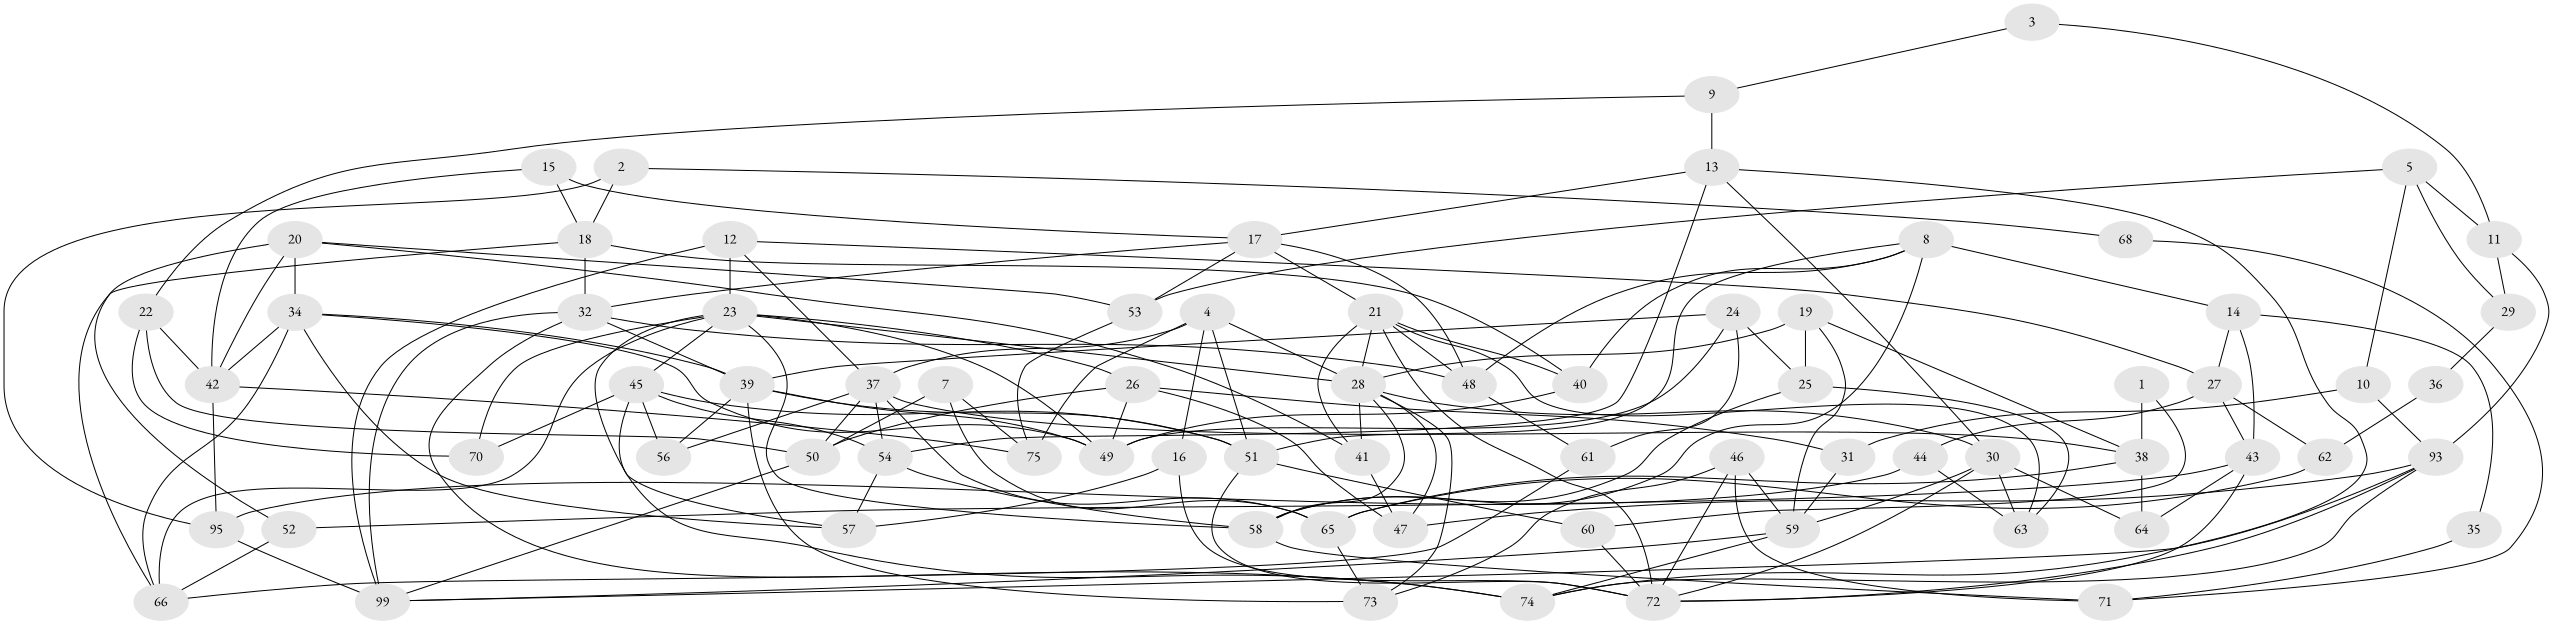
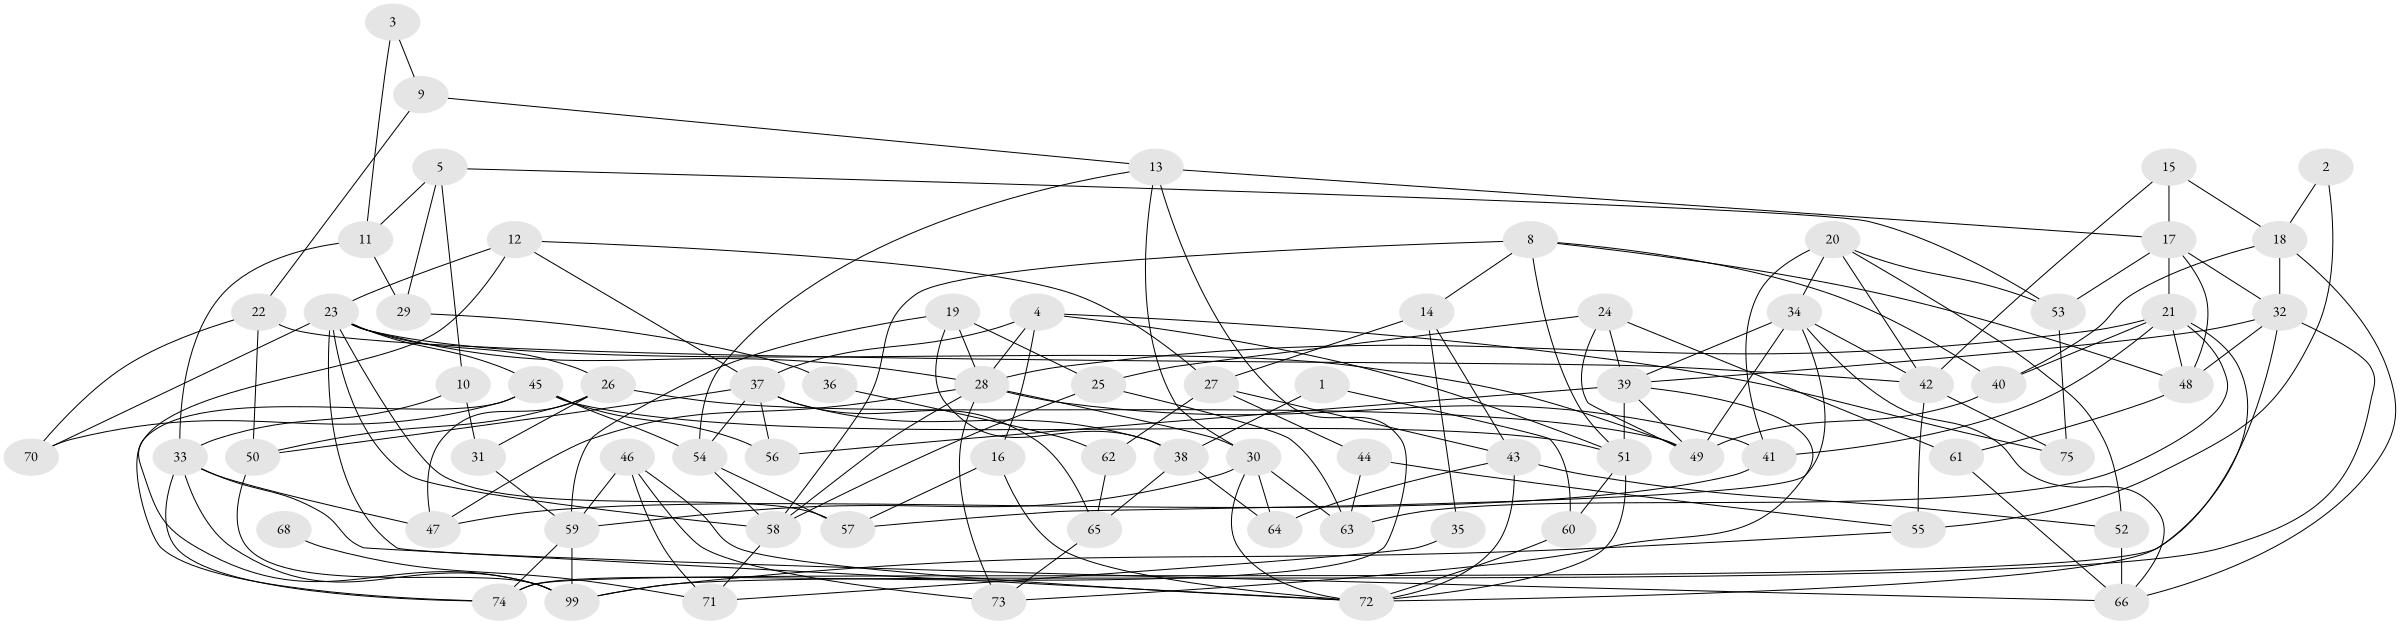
(1375, 190) -> none
(946, 385) -> none
(2436, 457) -> (180, 457)
(216, 530) -> (1918, 530)
